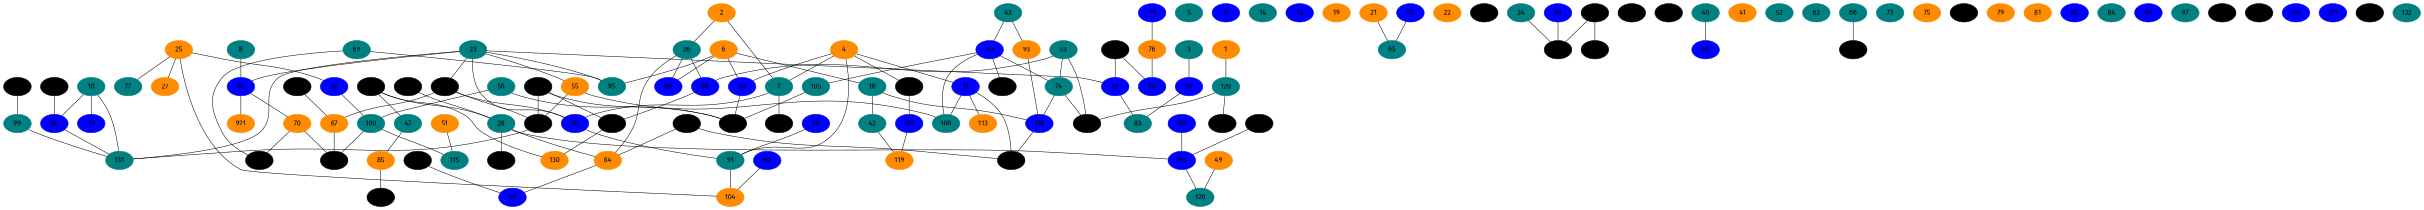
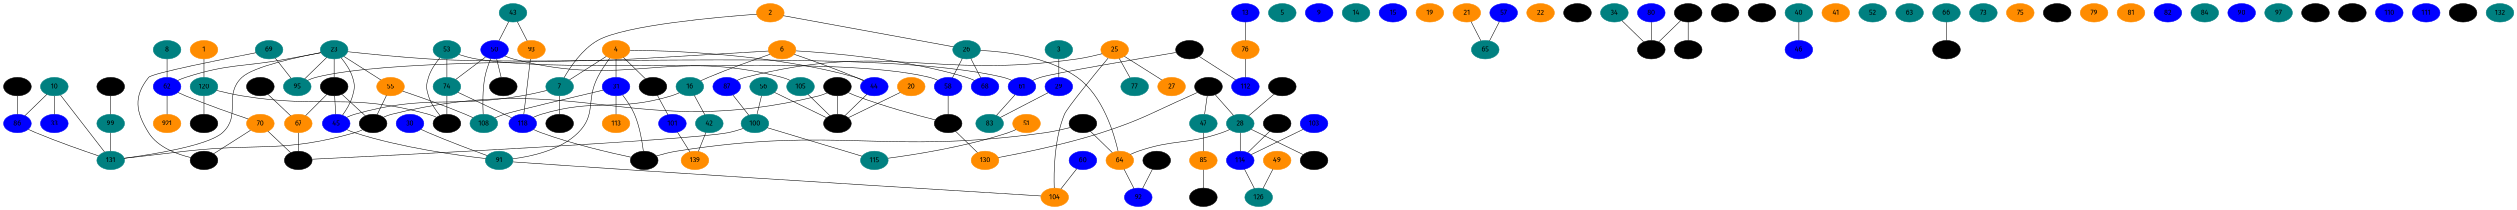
none -> (911, 87)
(899, 160) -> (695, 160)
